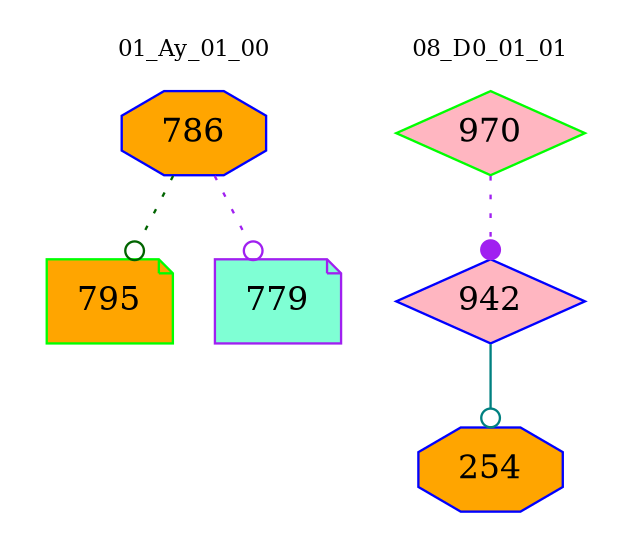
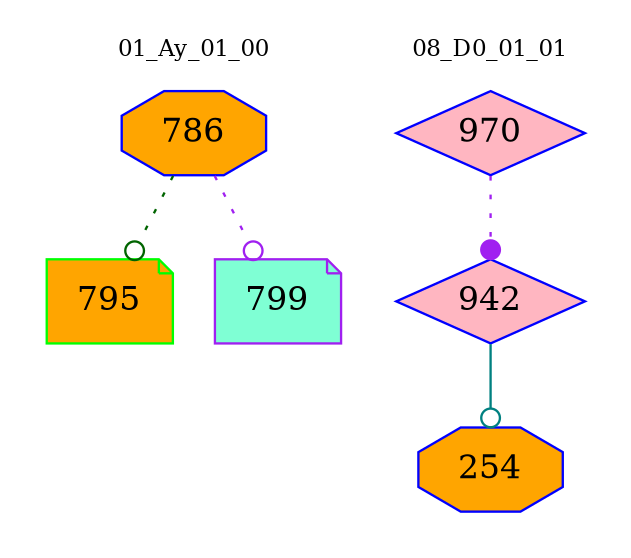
(491, 133) -> (491, 133)
(278, 301) -> (278, 301)
